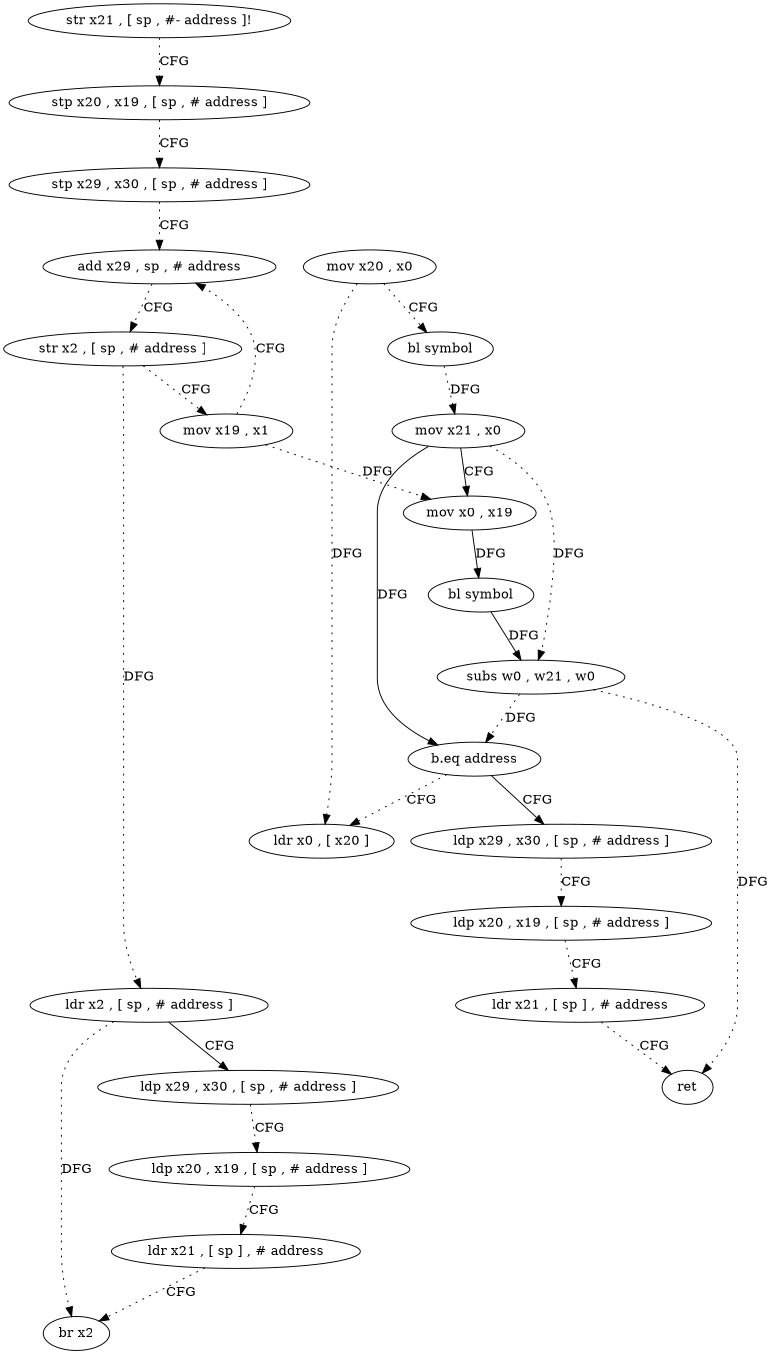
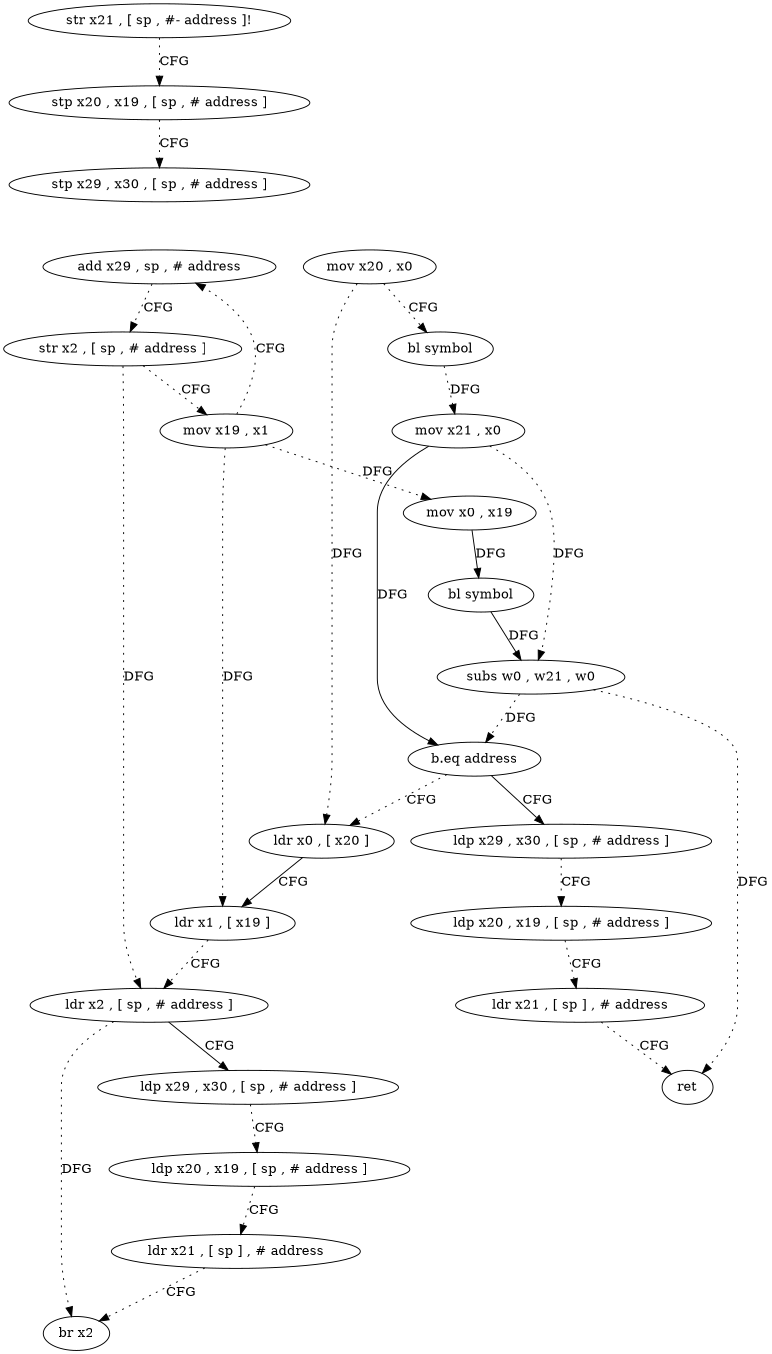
(159, 221) -> none
(463, 467) -> none
none -> (223, 923)
